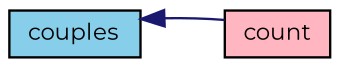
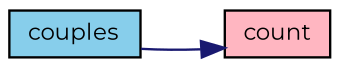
(195, 18) -> (171, 50)
